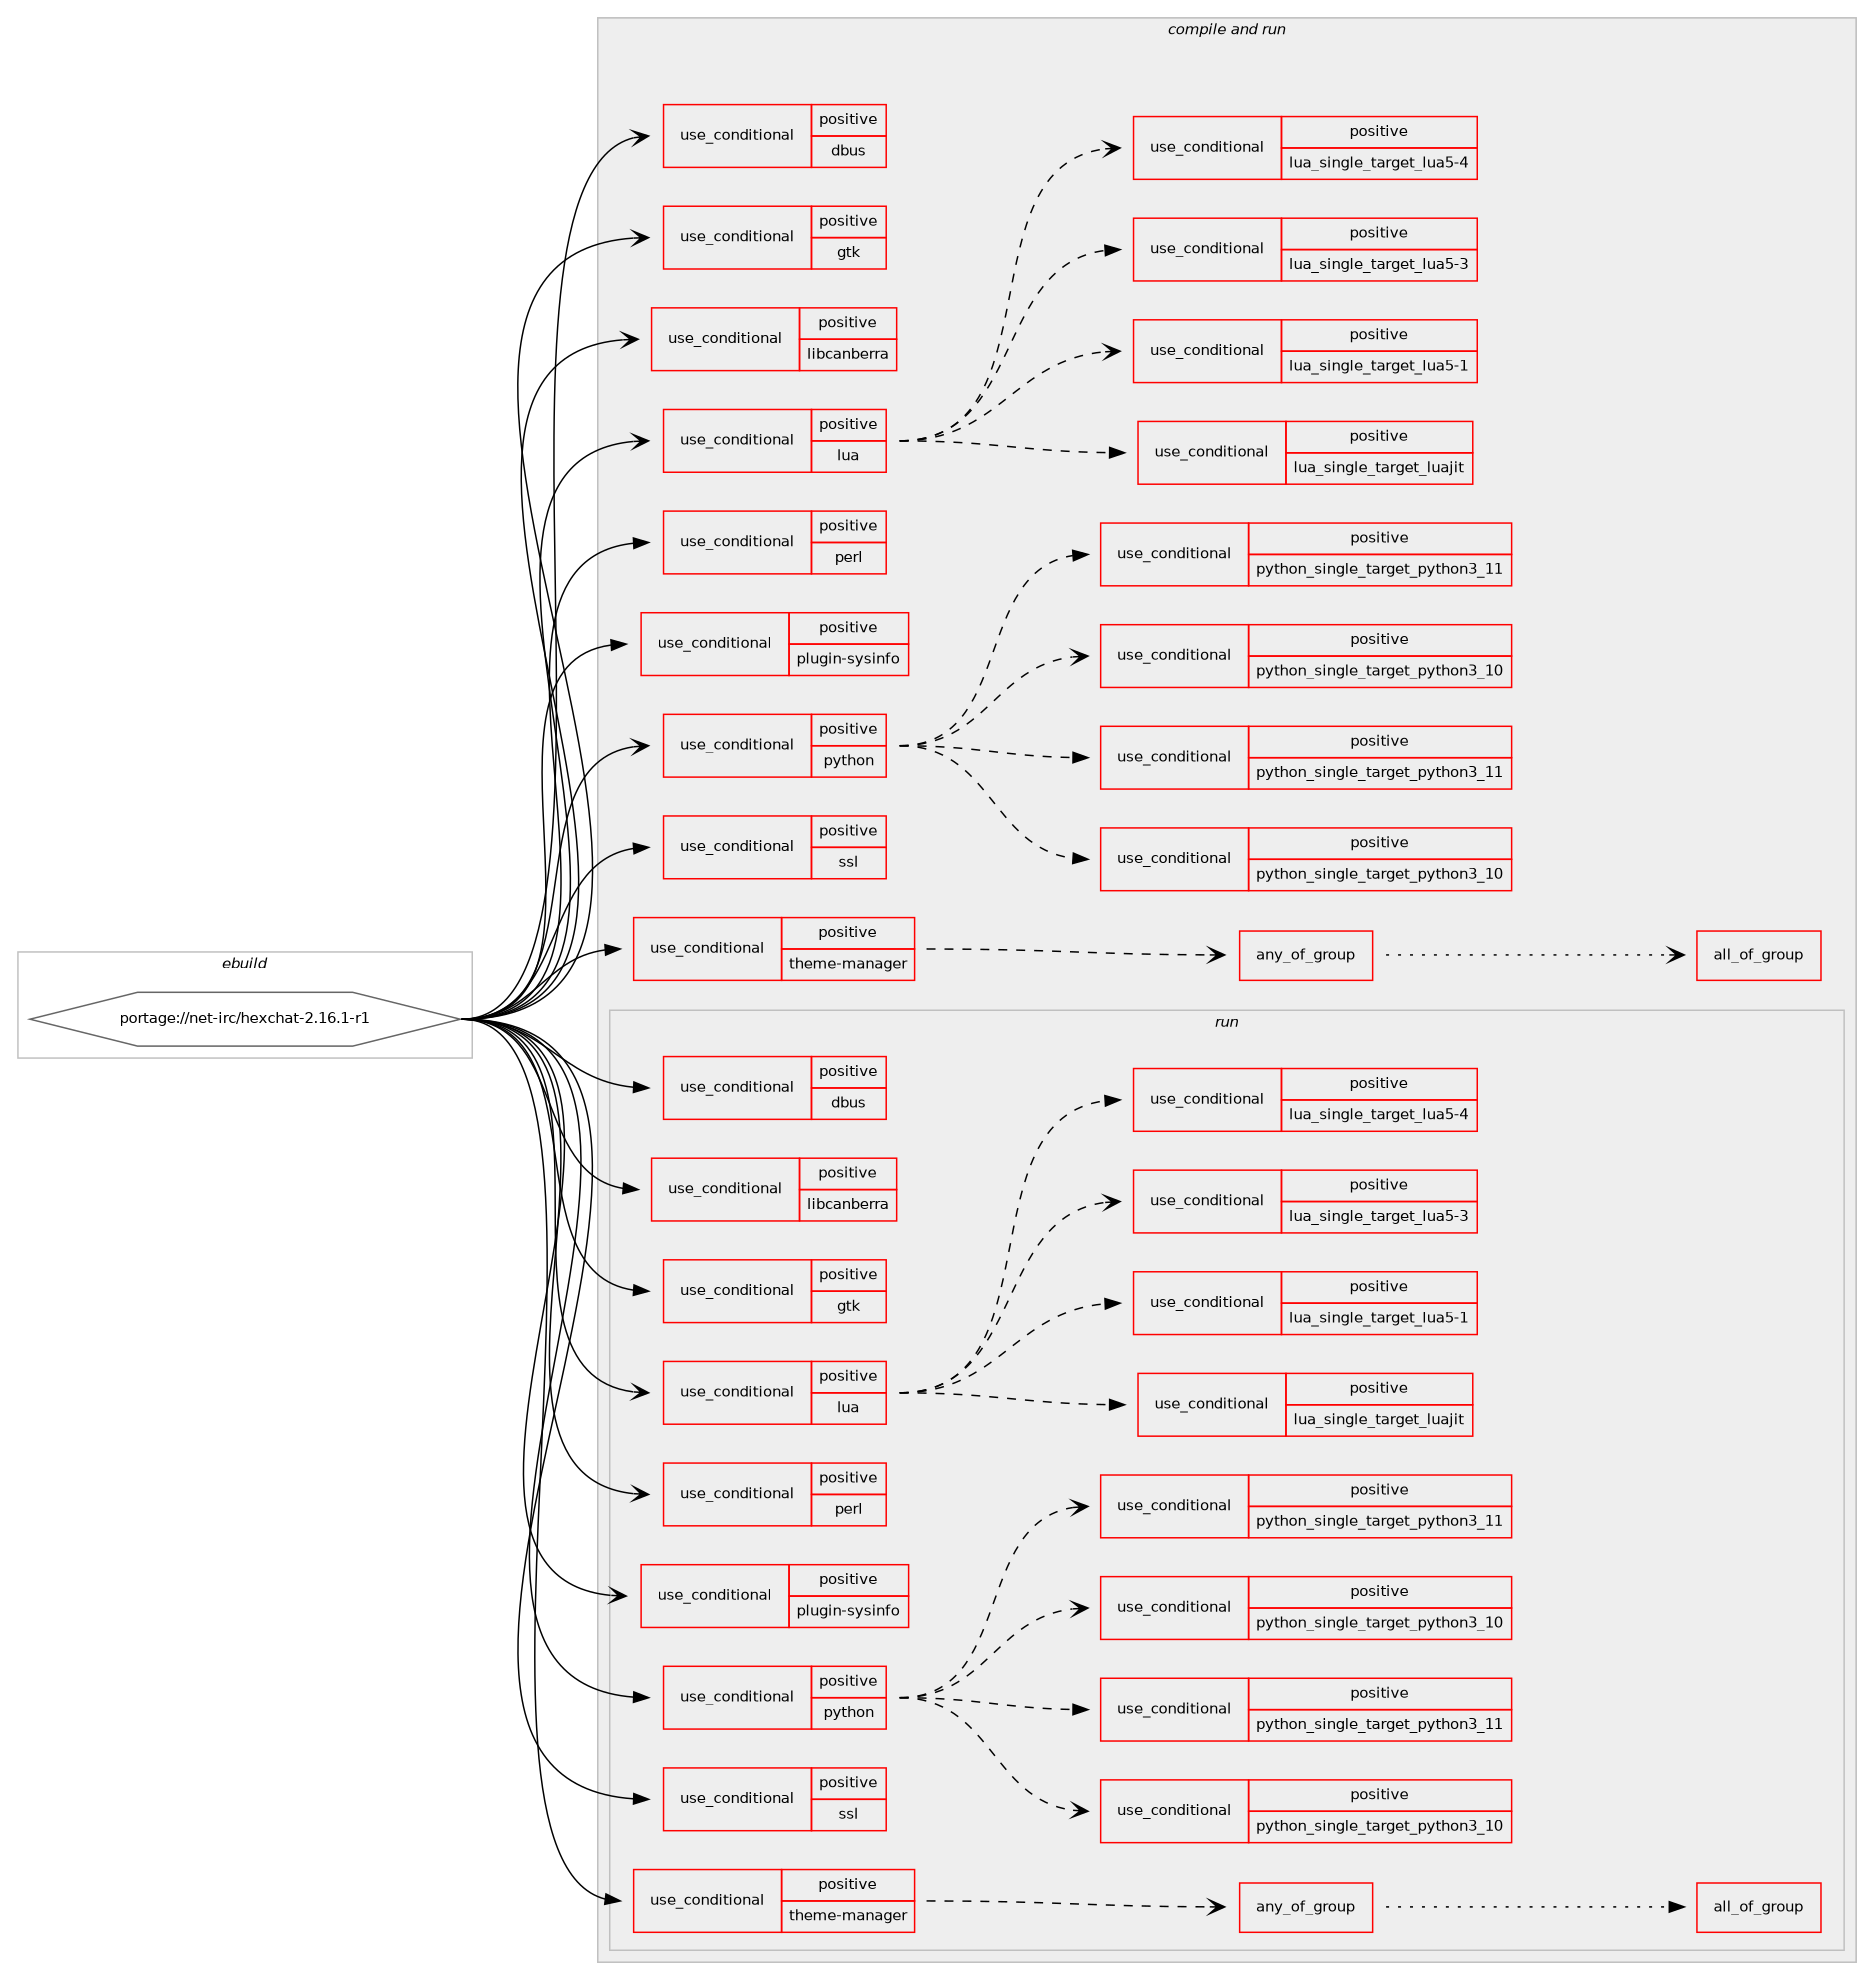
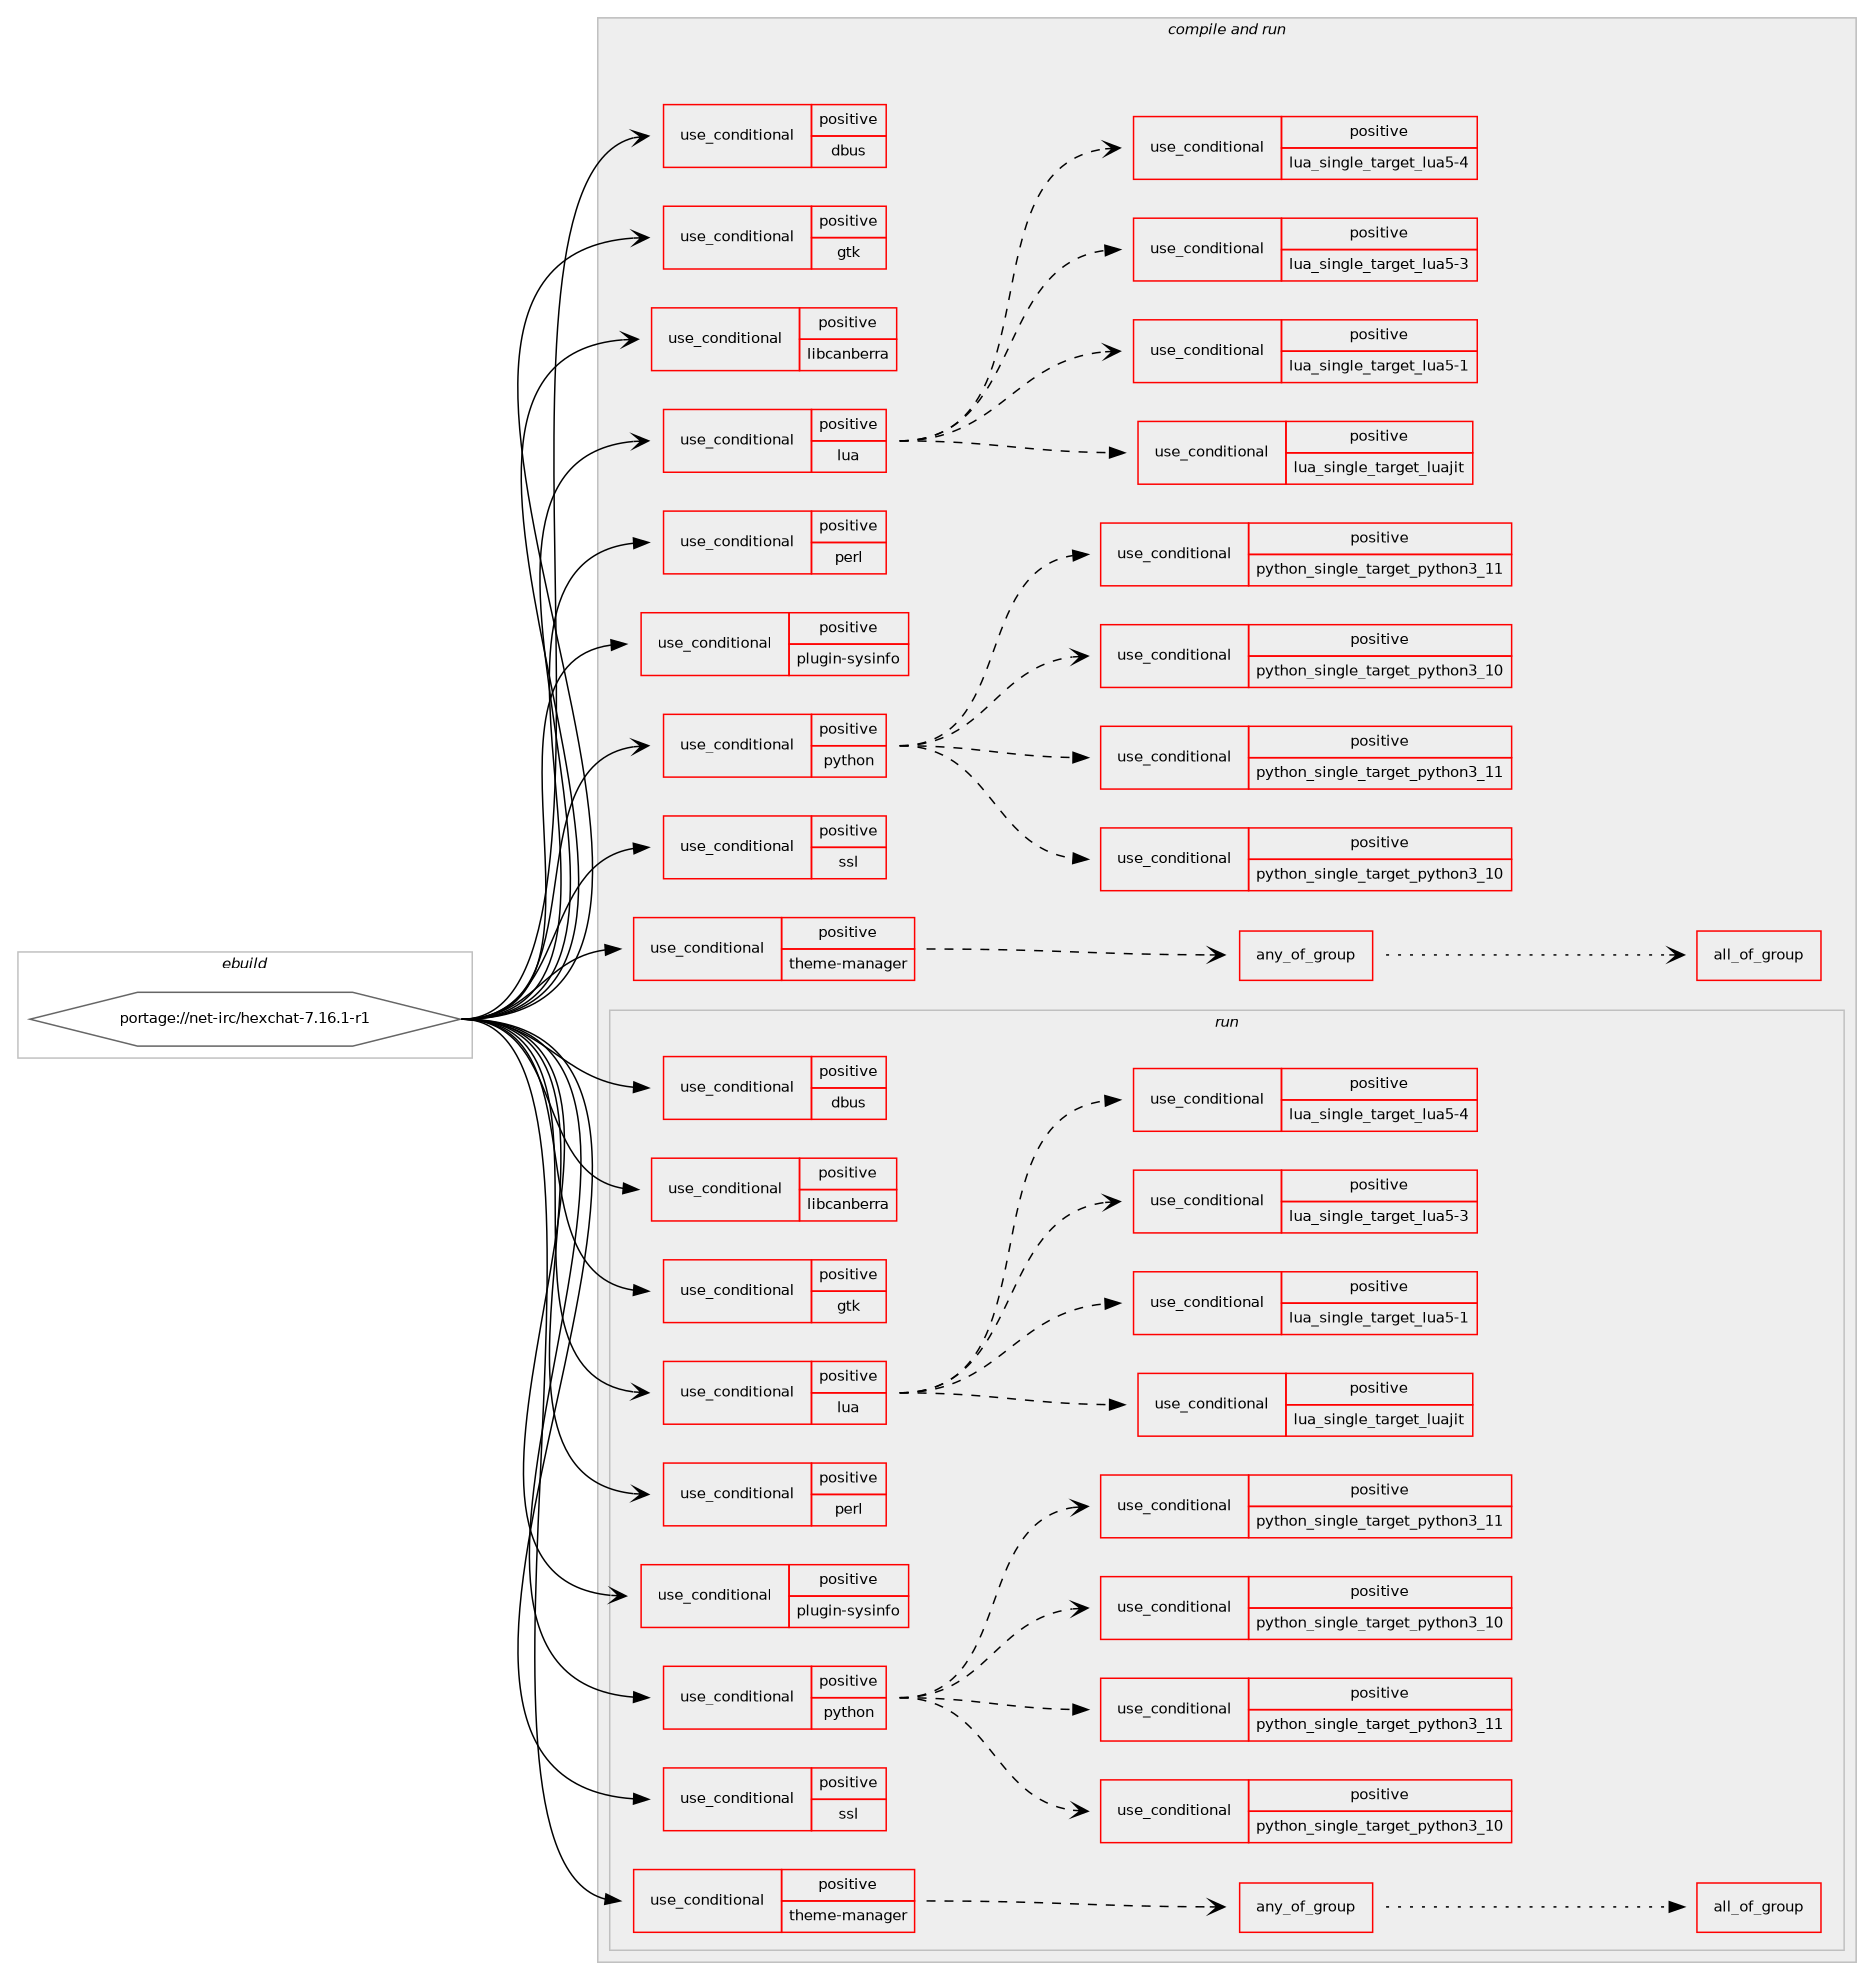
(245, 1019) -> (245, 1019)
